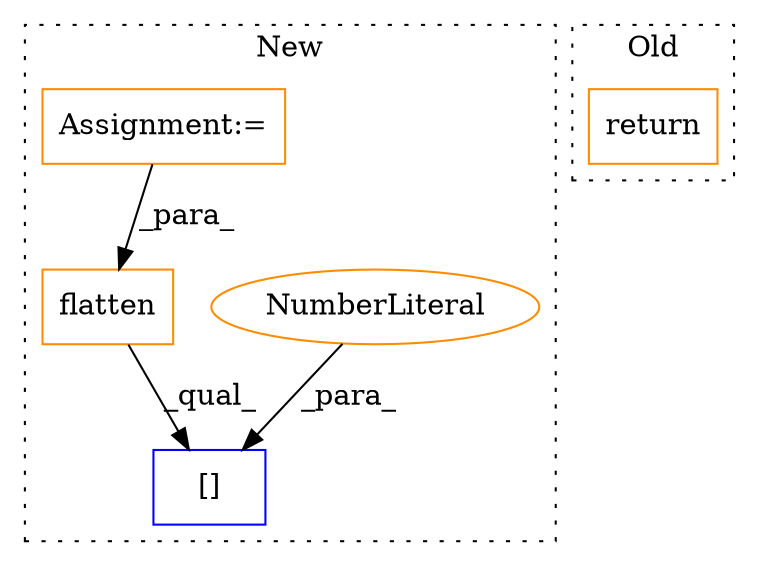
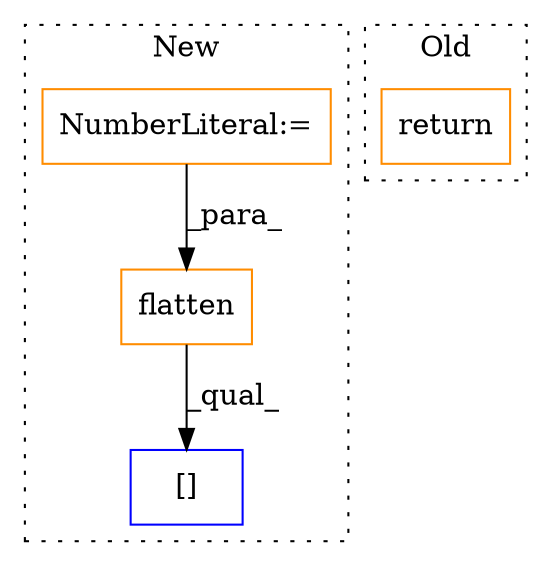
(164, 126) -> (187, 126)
(375, 307) -> none
